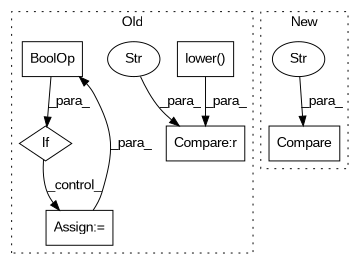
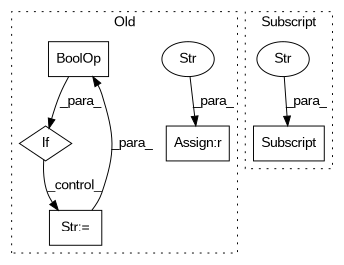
(304, 23) -> (289, 23)
(206, 59) -> none
(206, 143) -> (198, 143)
(304, 143) -> (289, 143)
(79, 228) -> (76, 228)
